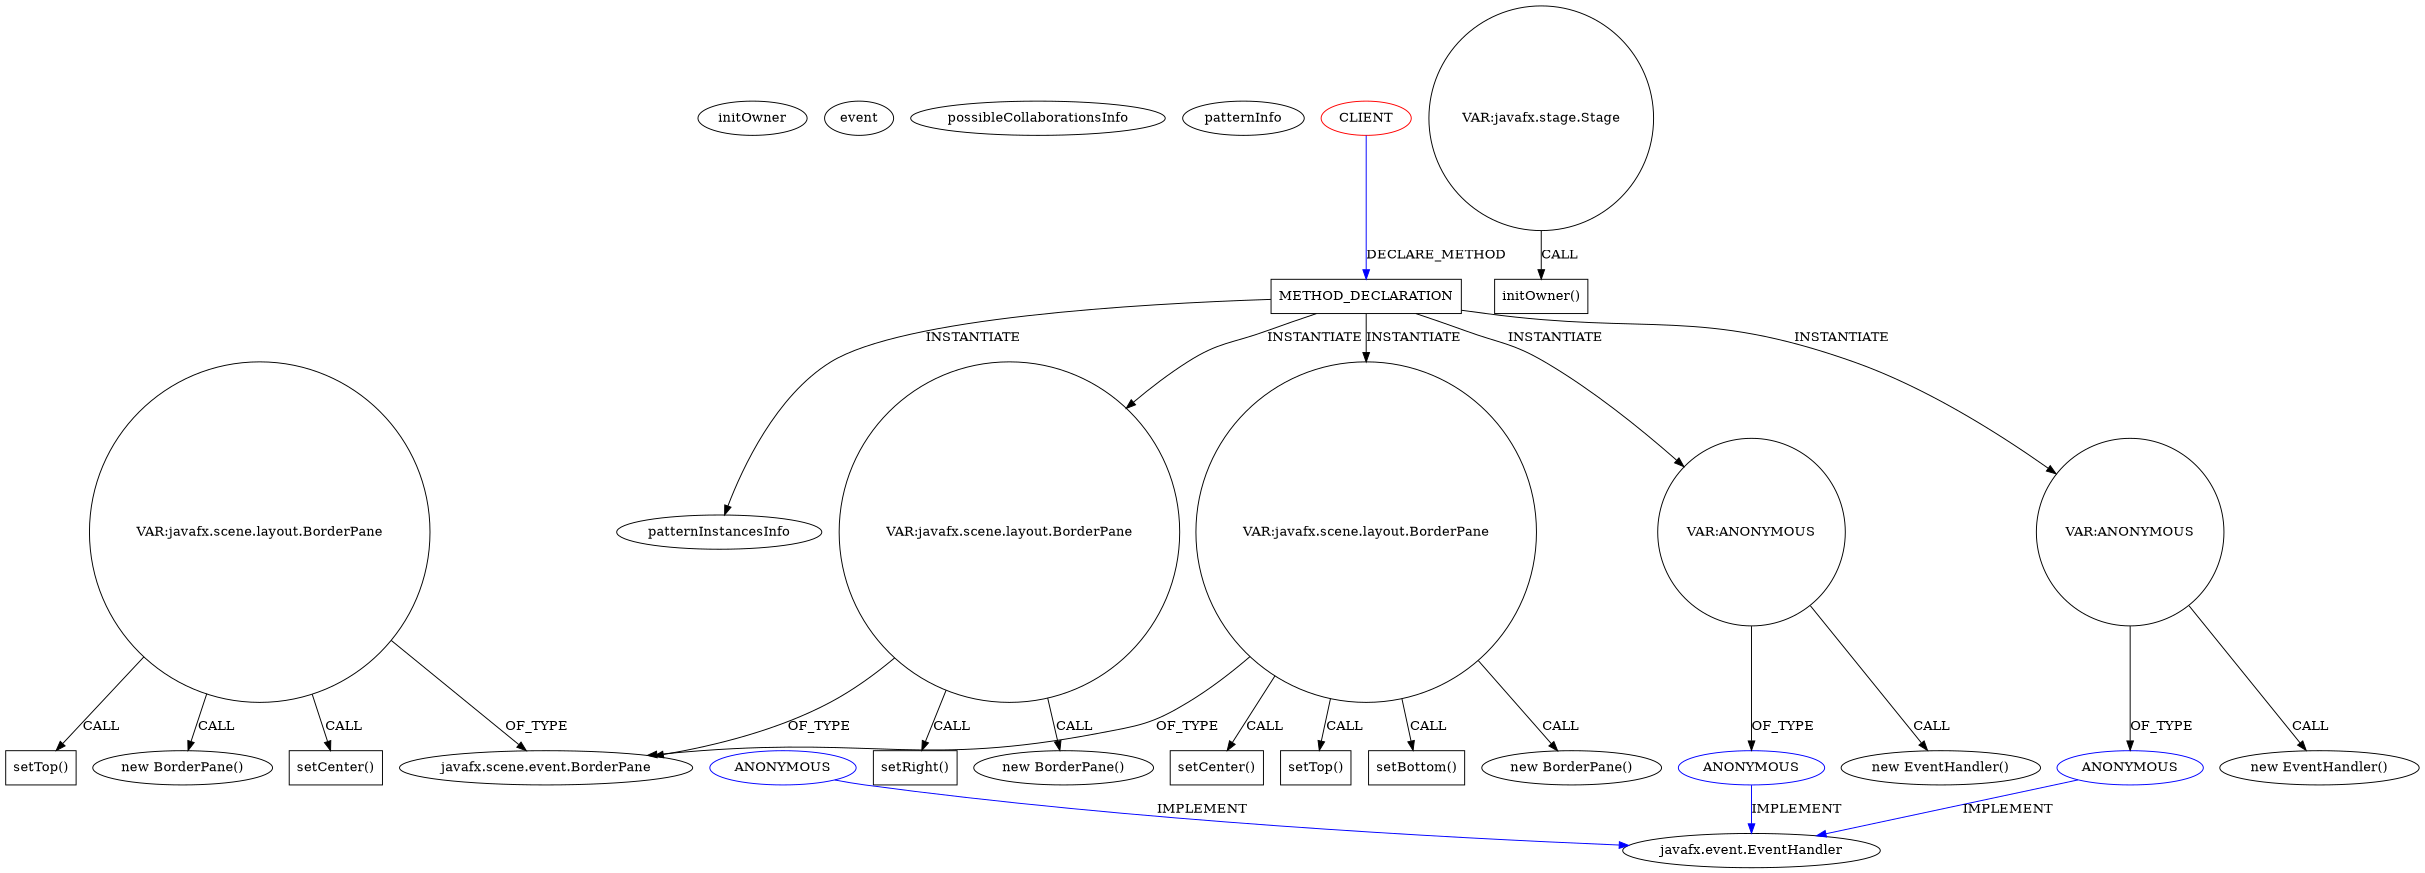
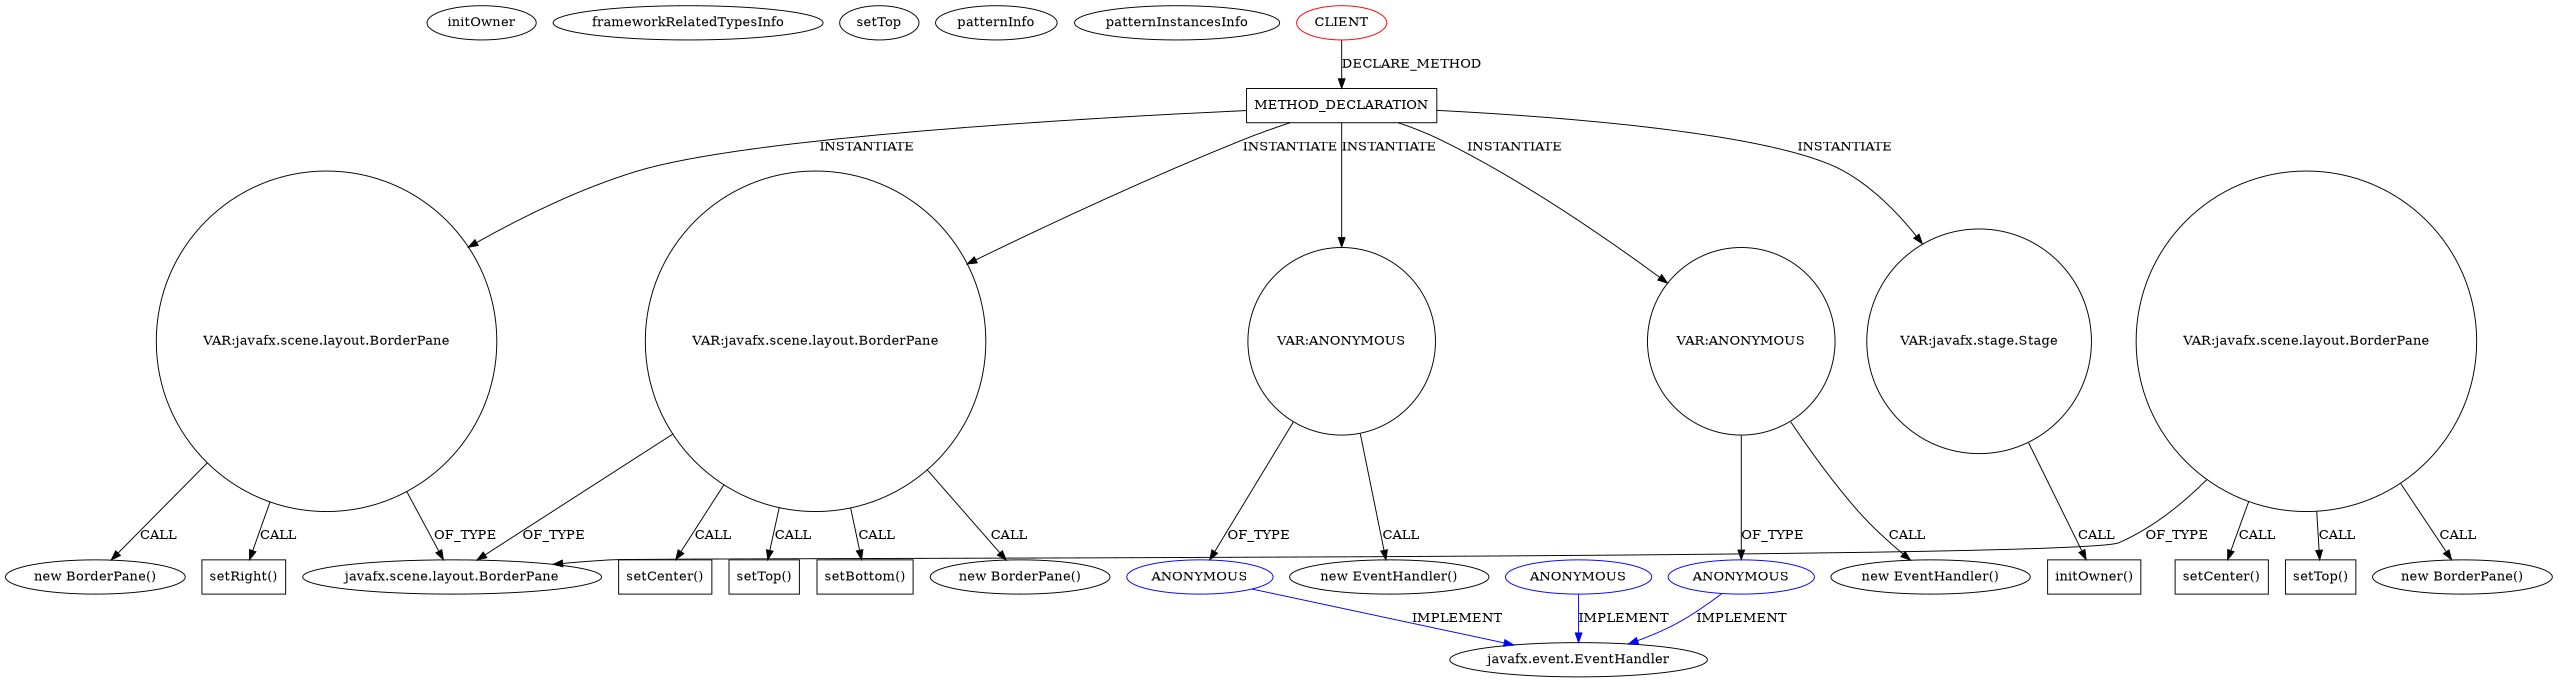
(859, 118) -> (688, 23)
(1038, 118) -> (879, 23)
(1366, 203) -> (1342, 59)
(959, 325) -> (1691, 133)
(546, 768) -> (452, 577)
